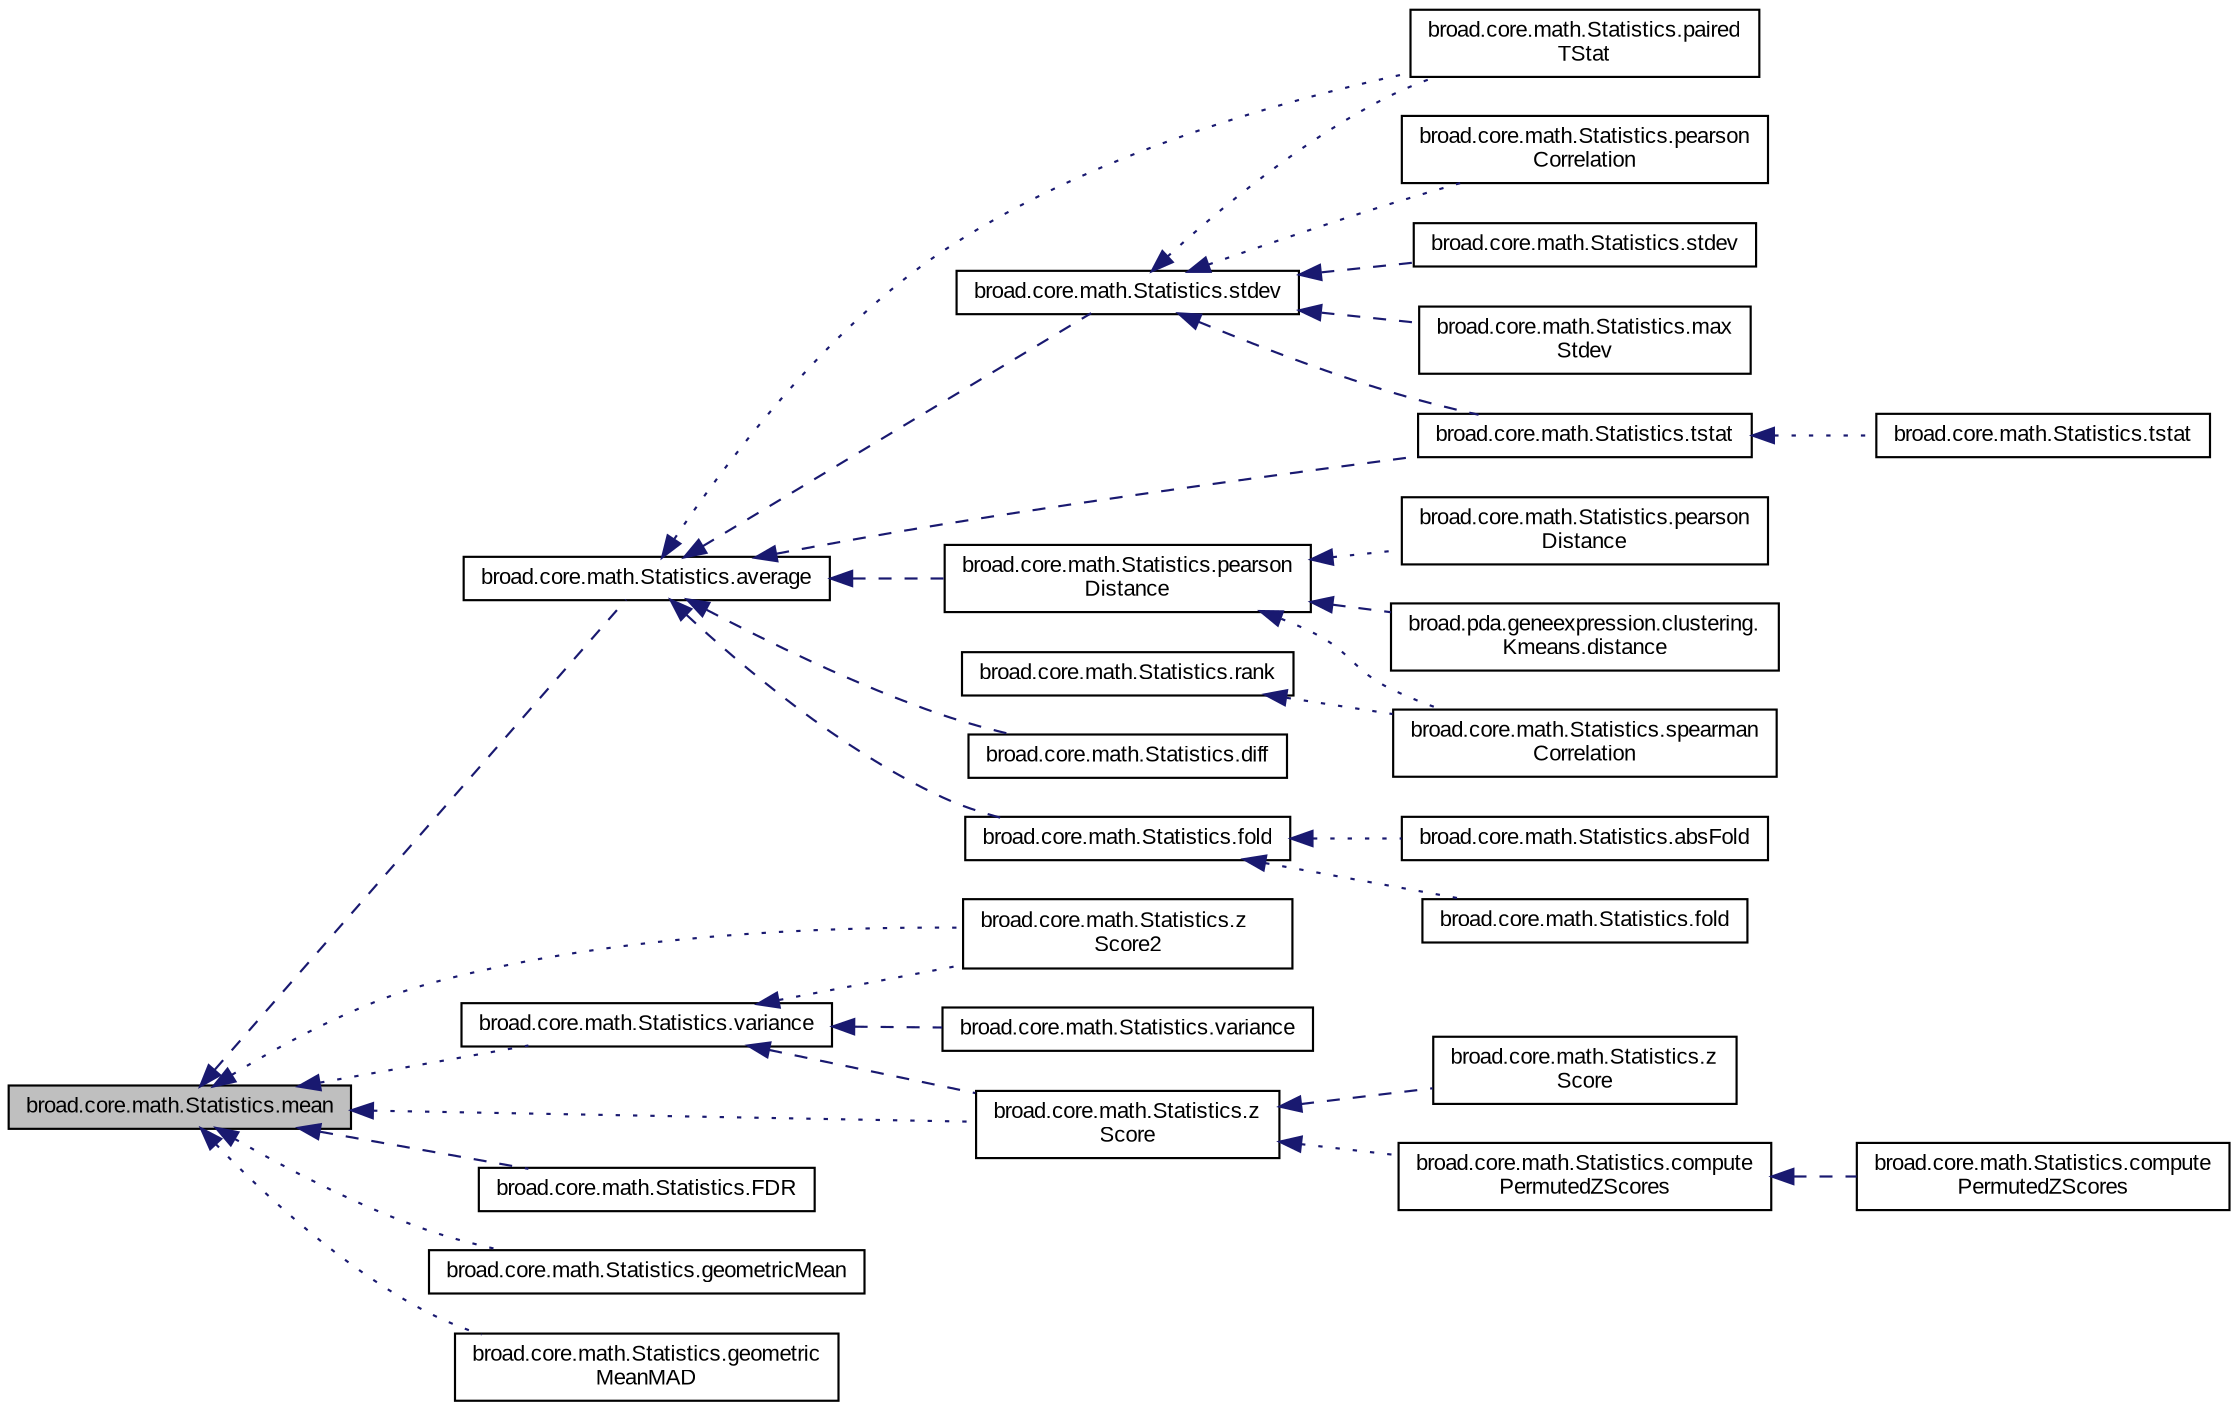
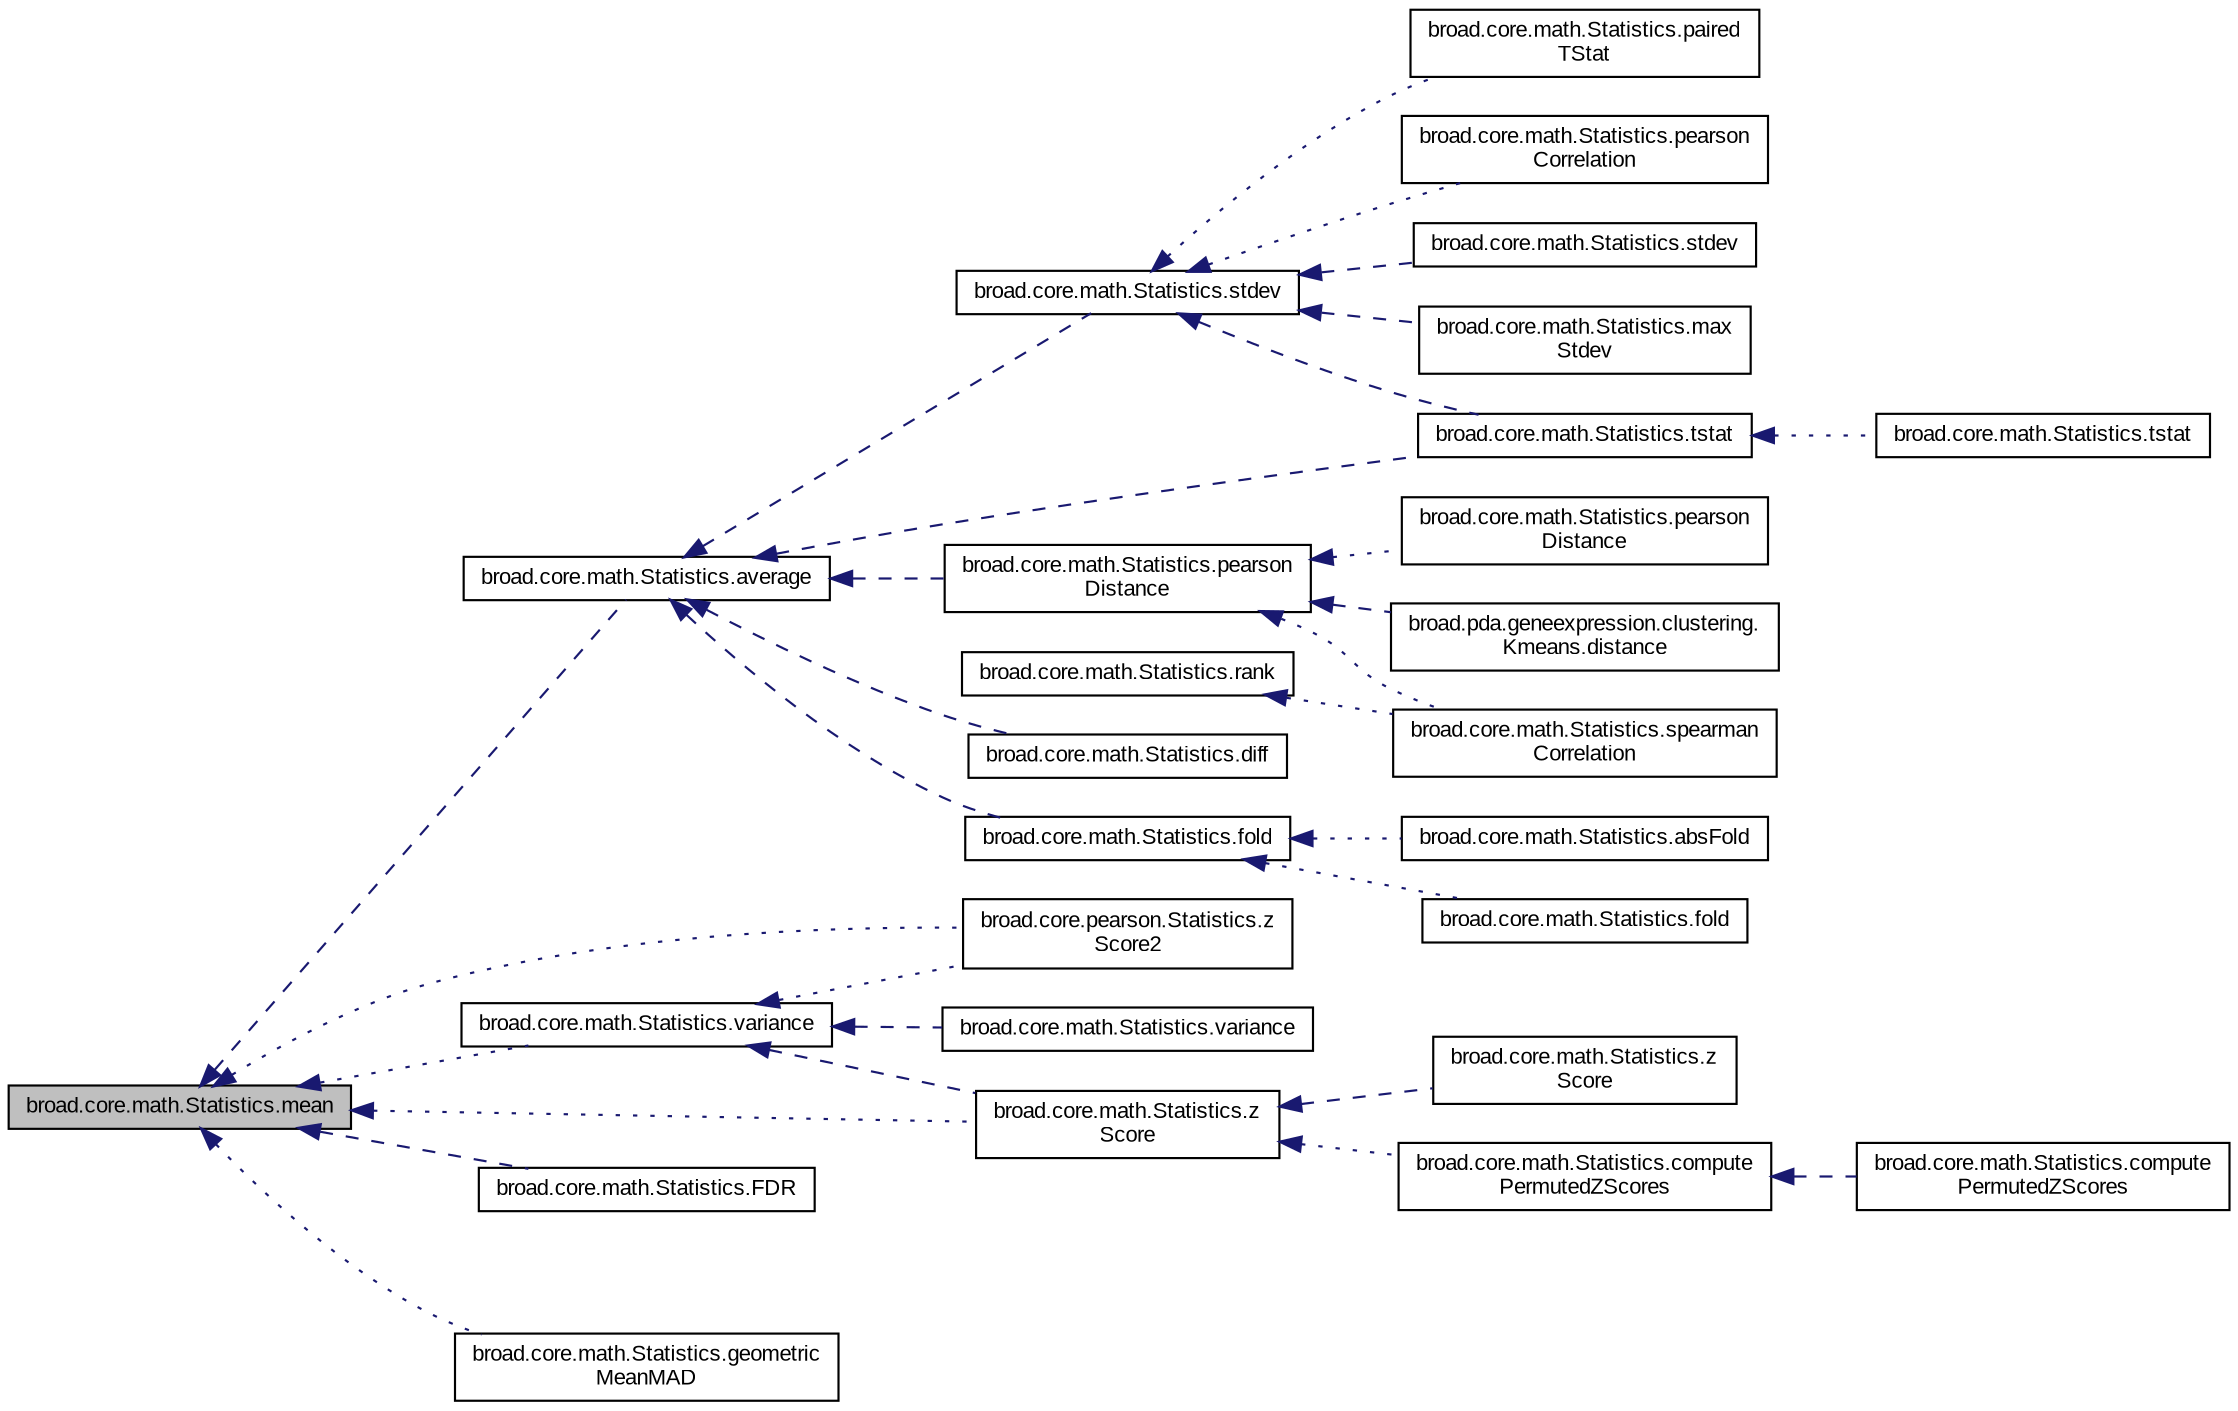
(989, 223) -> none
(1128, 934) -> (1128, 934)
(647, 1272) -> none
